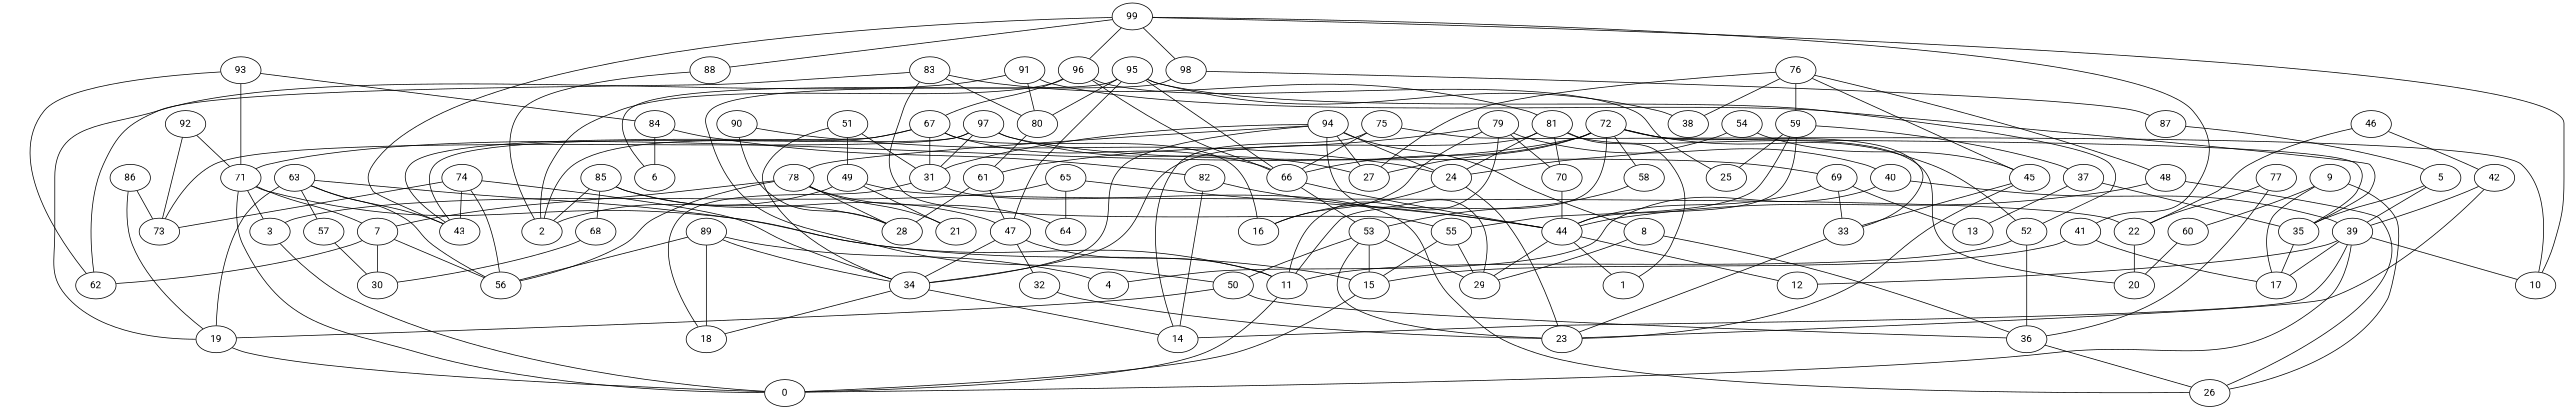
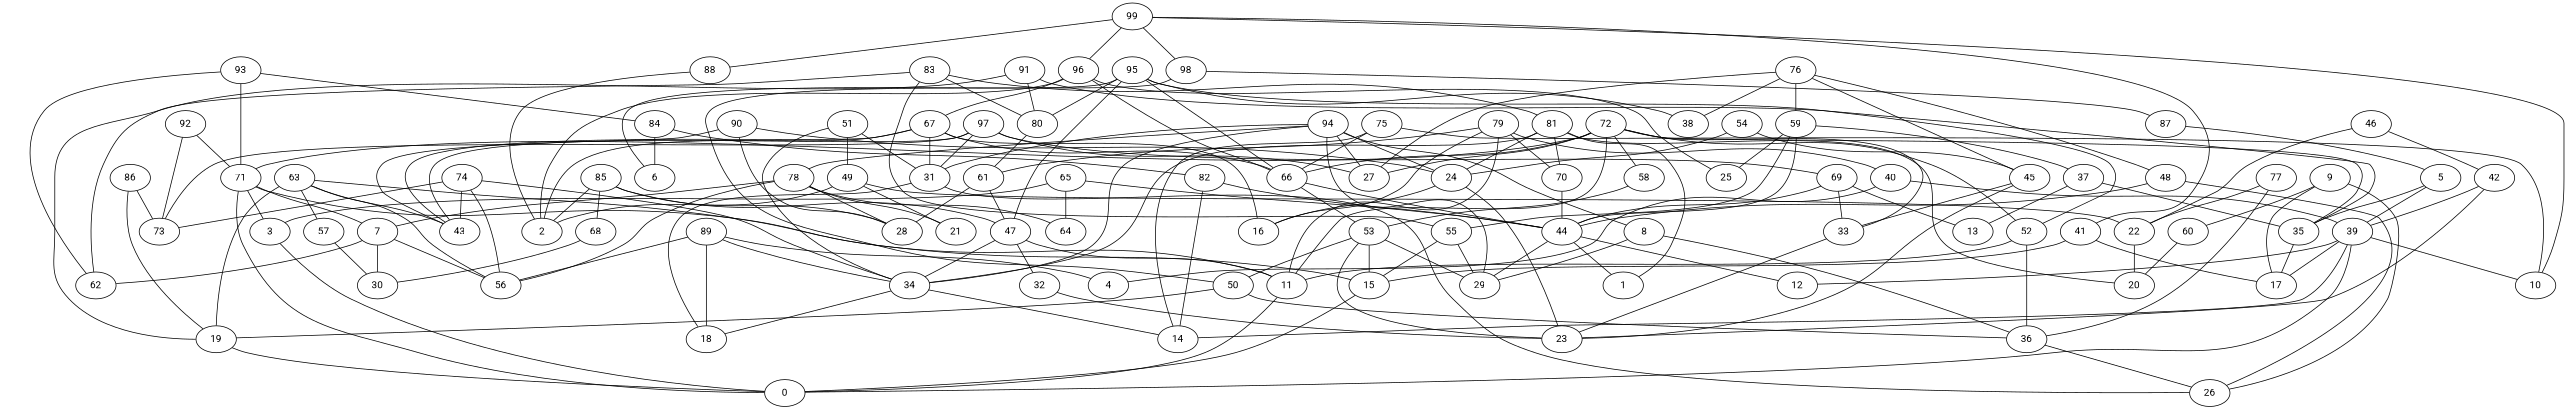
(677, 53) -> (424, 152)
